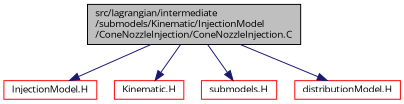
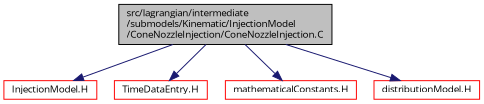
(149, 90) -> (161, 90)
(239, 90) -> (291, 90)
